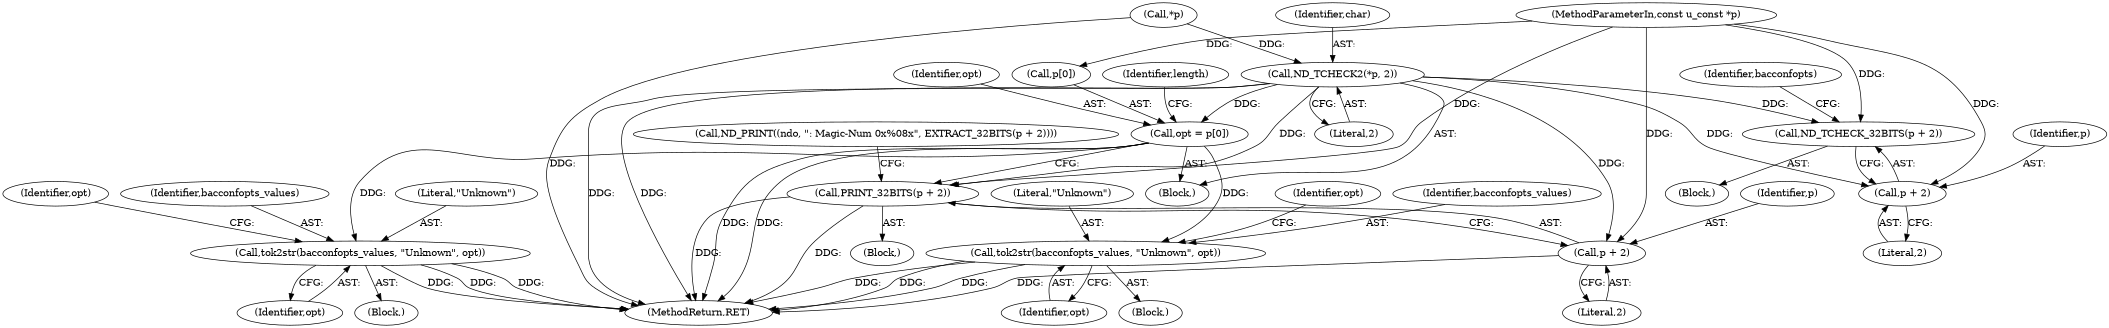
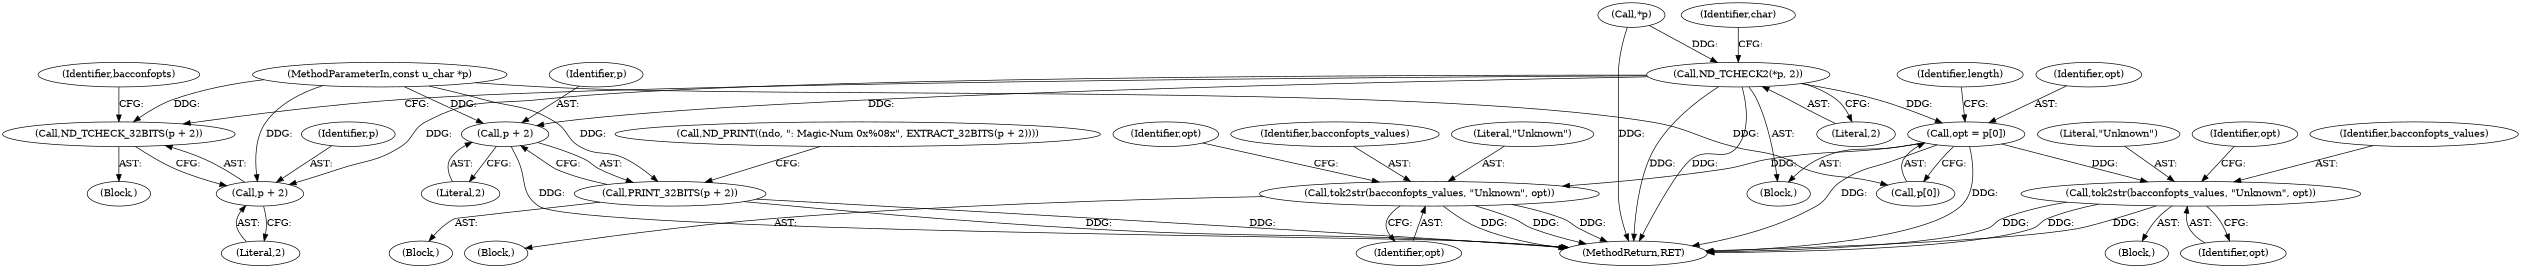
(1646, 15) -> (380, 75)
(1346, 45) -> (1752, 45)
(1777, 104) -> (418, 104)
(1044, 162) -> (1940, 161)
(1142, 166) -> none
